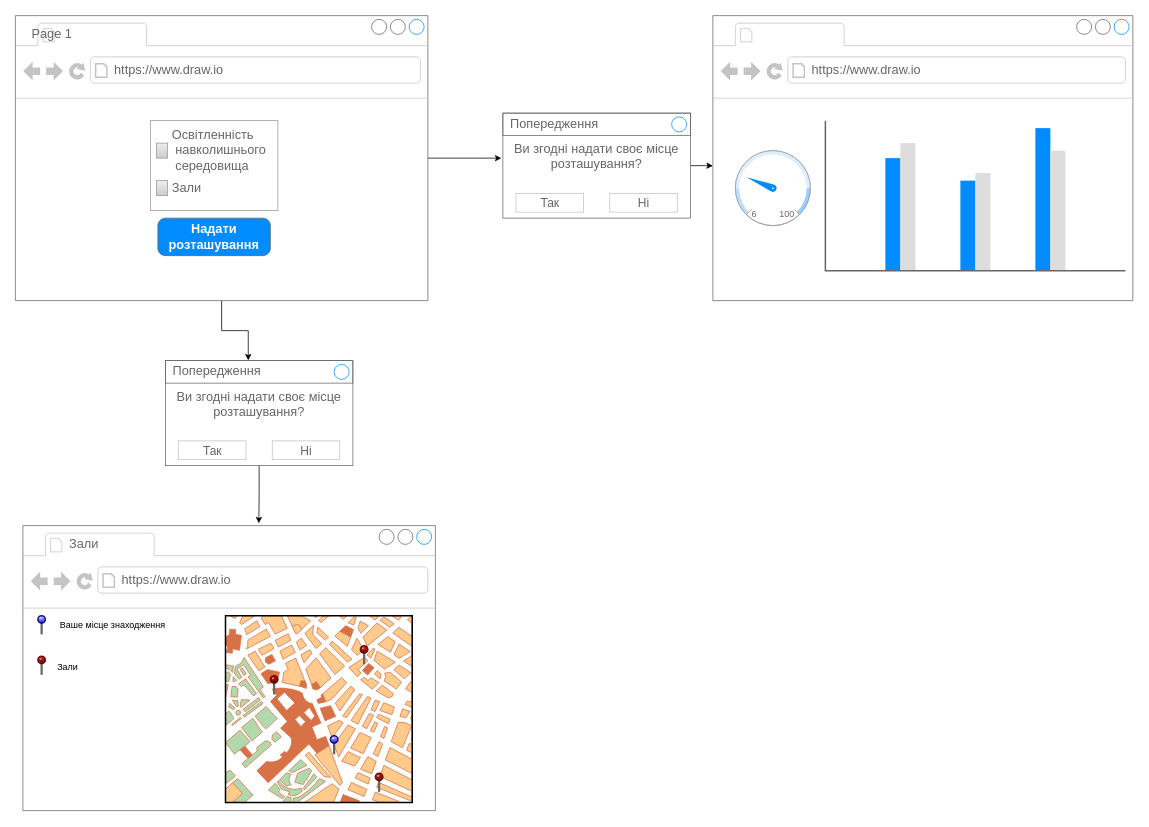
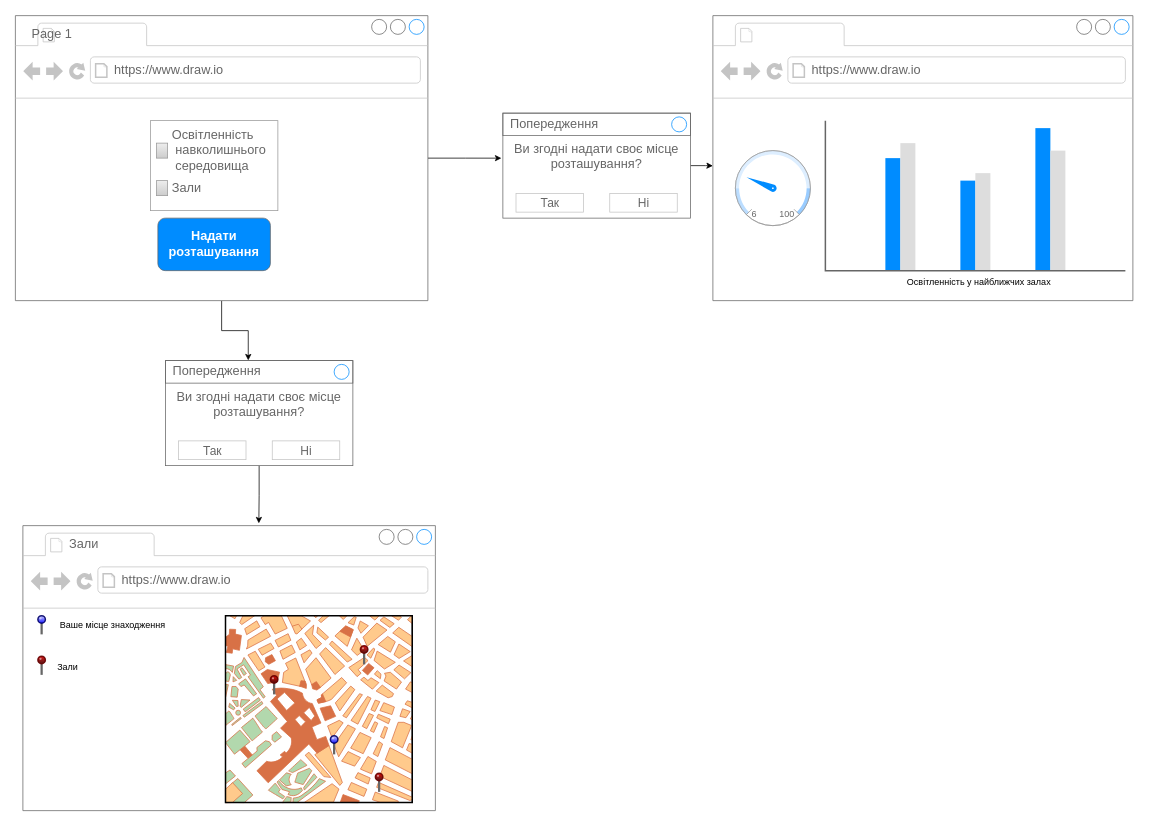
(214, 237) -> (214, 244)
none -> (979, 282)
